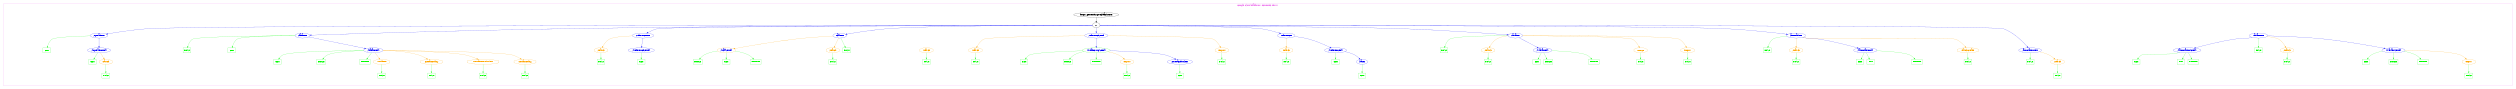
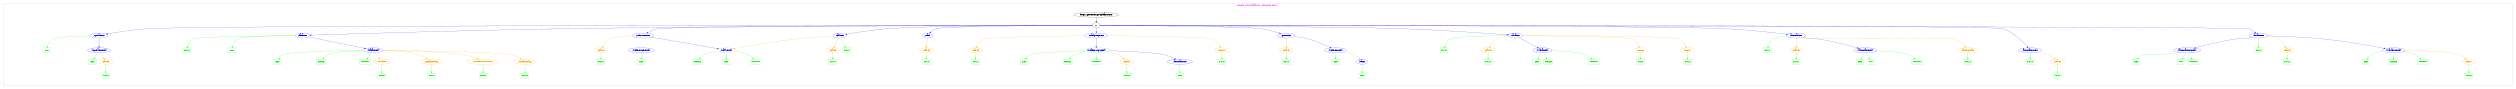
none -> (1678, 26)
none -> (928, 36)
(1096, 36) -> (1096, 36)
(1286, 36) -> (1286, 36)
(642, 42) -> (683, 43)
(1353, 54) -> (1353, 54)
(1180, 62) -> (1180, 62)
